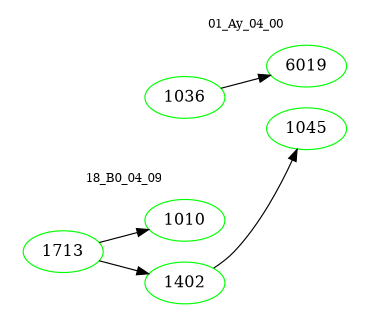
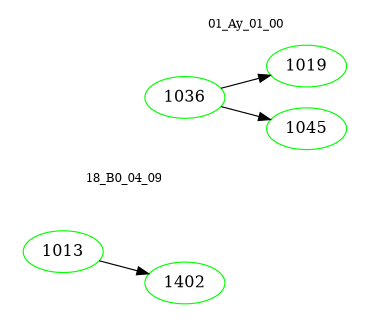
(246, 25) -> (246, 25)
(307, 66) -> (307, 66)
(260, 219) -> (240, 112)
(185, 220) -> none
(63, 252) -> (63, 252)
